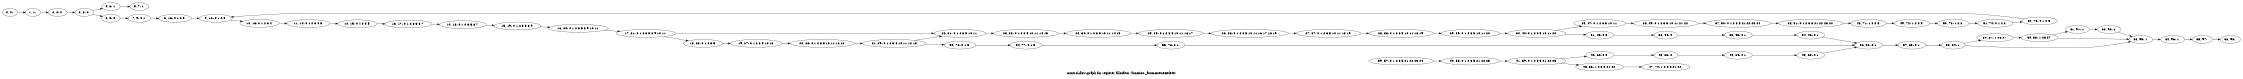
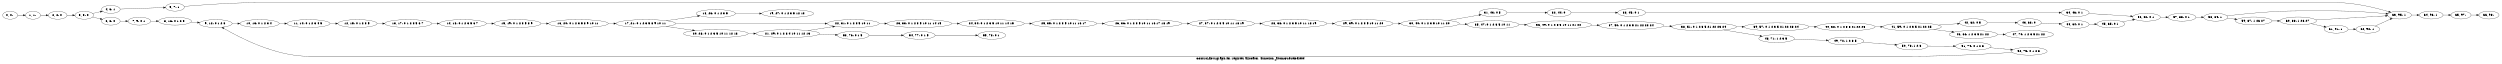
none -> (1287, 3)
none -> (1739, 27)
(785, 43) -> (679, 28)
(1519, 45) -> none
